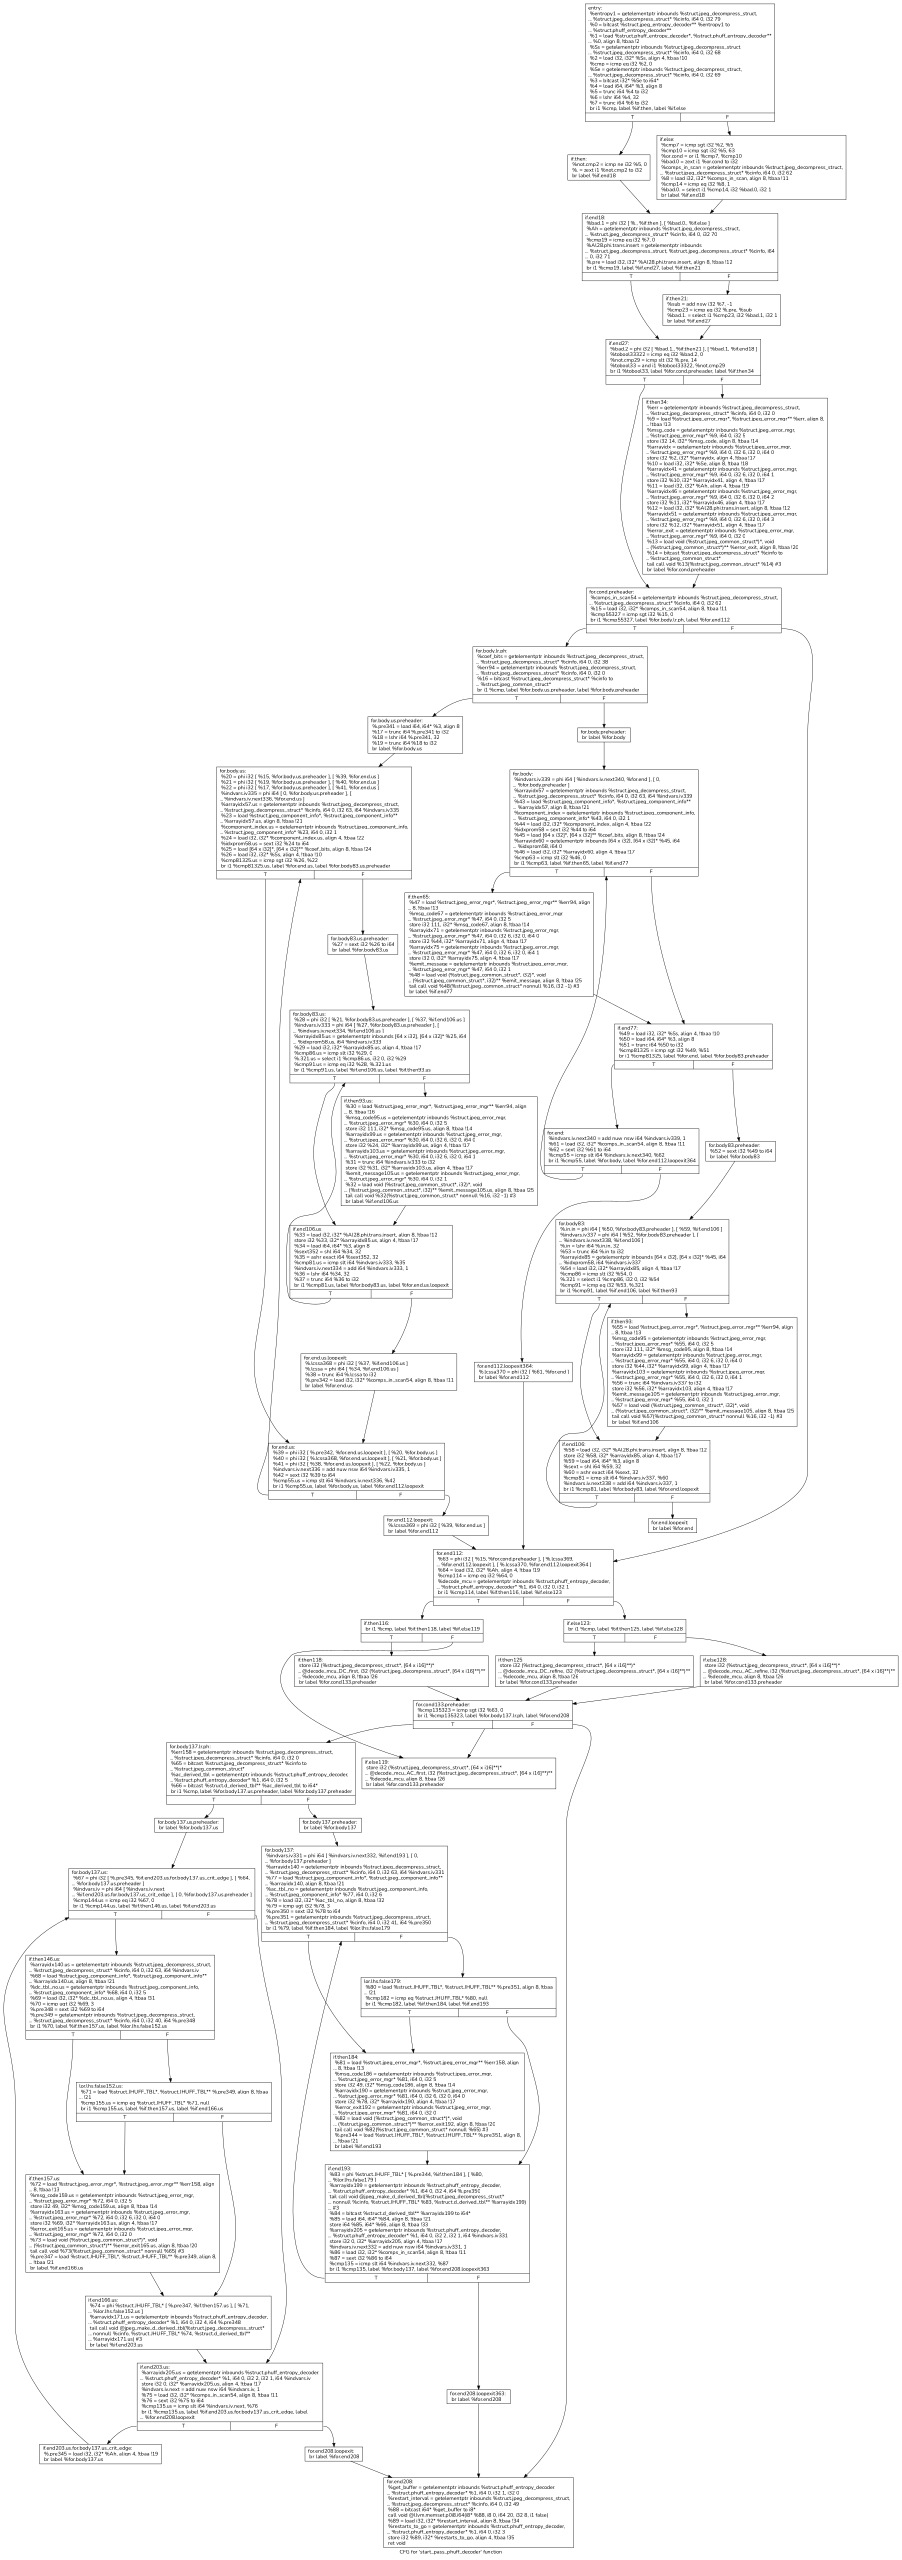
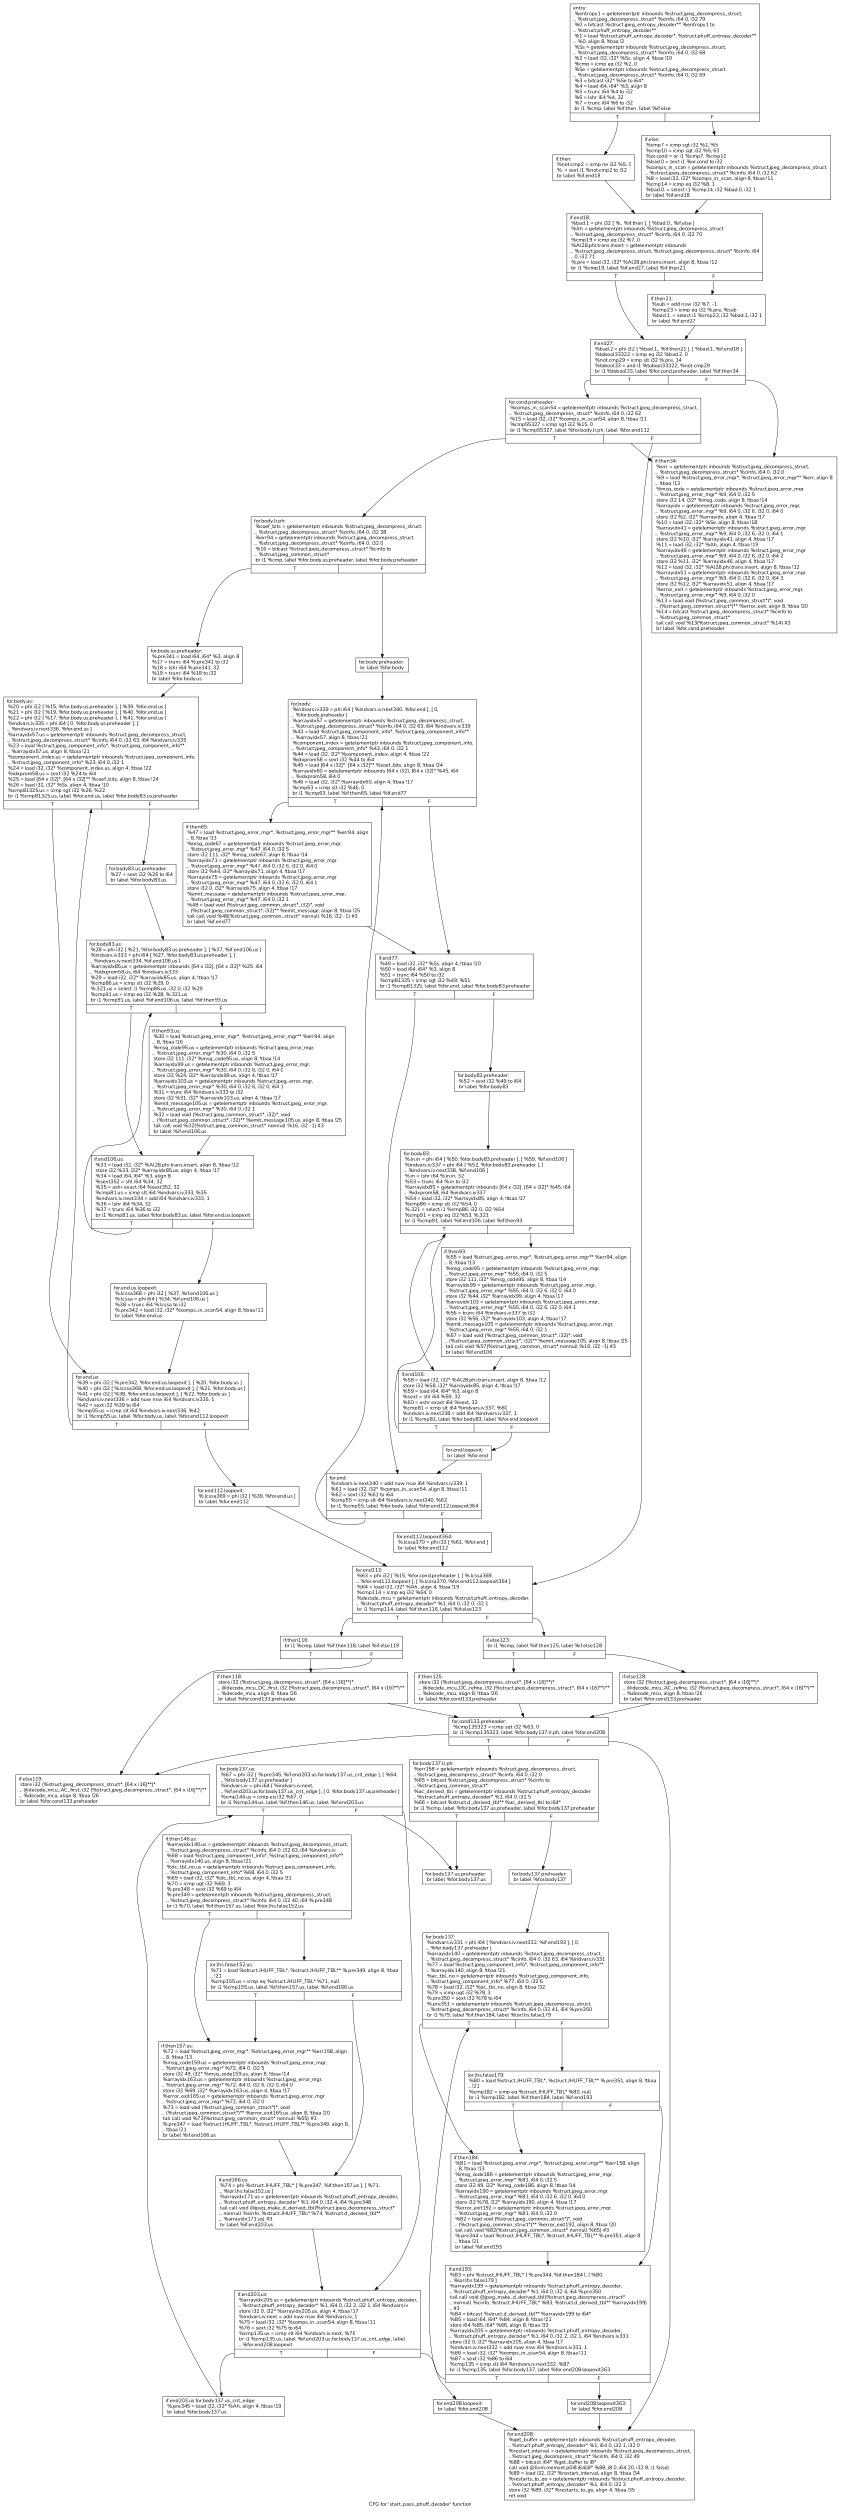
(697, 579) -> (640, 451)
none -> (449, 1466)
(180, 1849) -> (420, 1837)
